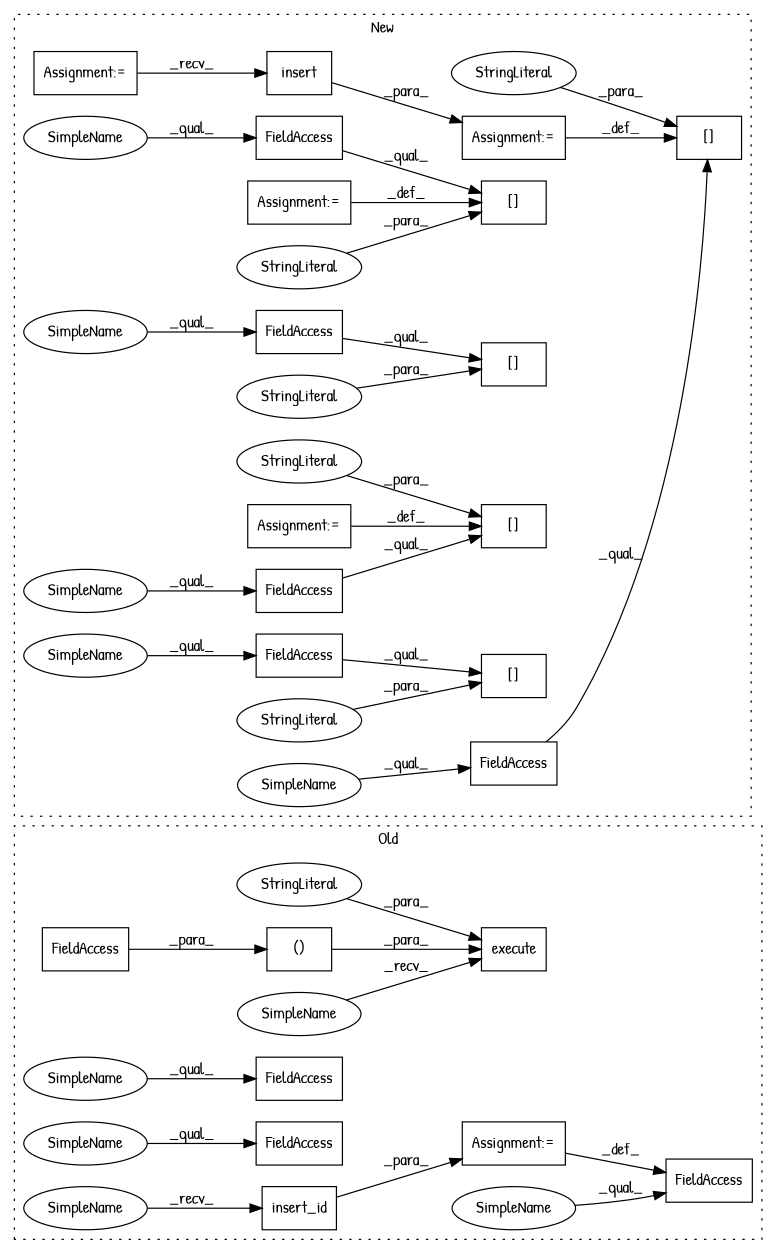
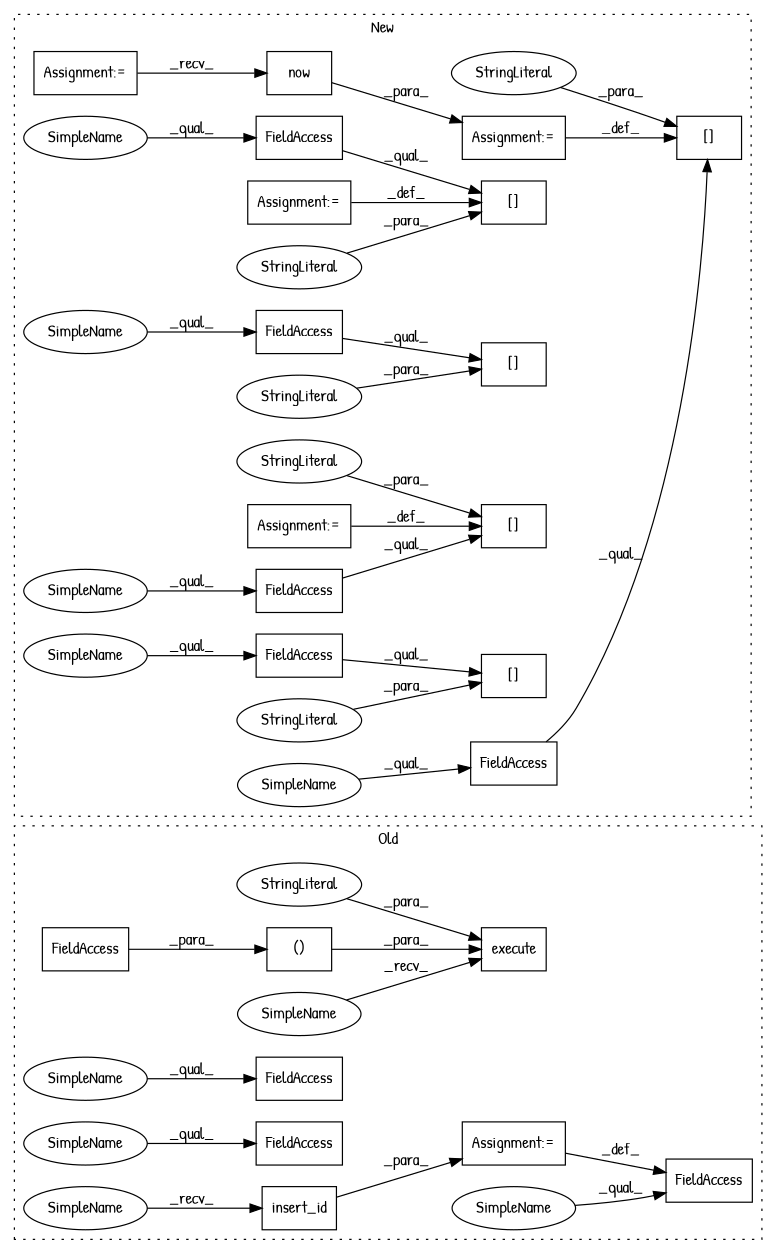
(299, 73) -> (299, 73)
